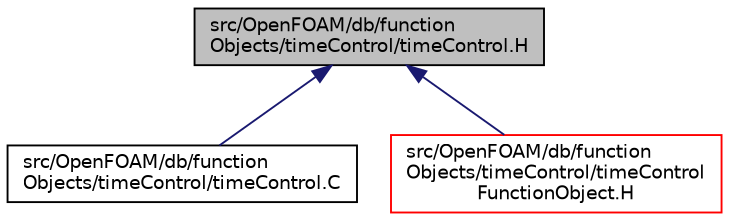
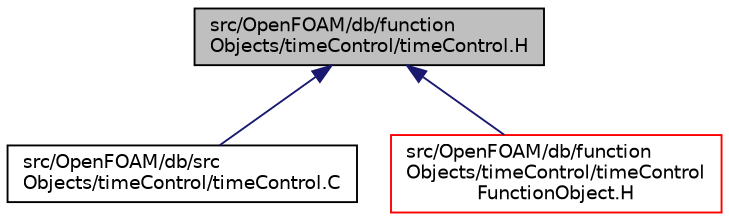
(182, 174) -> (182, 174)
